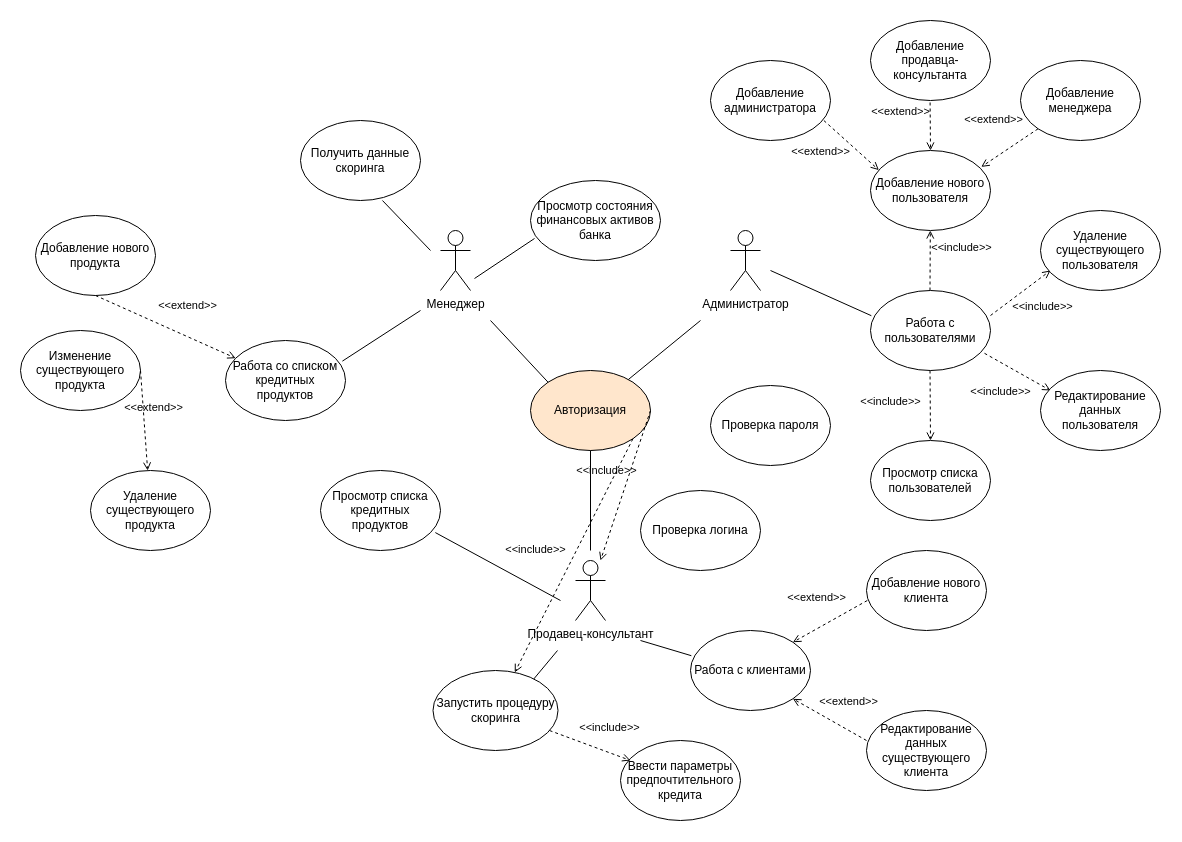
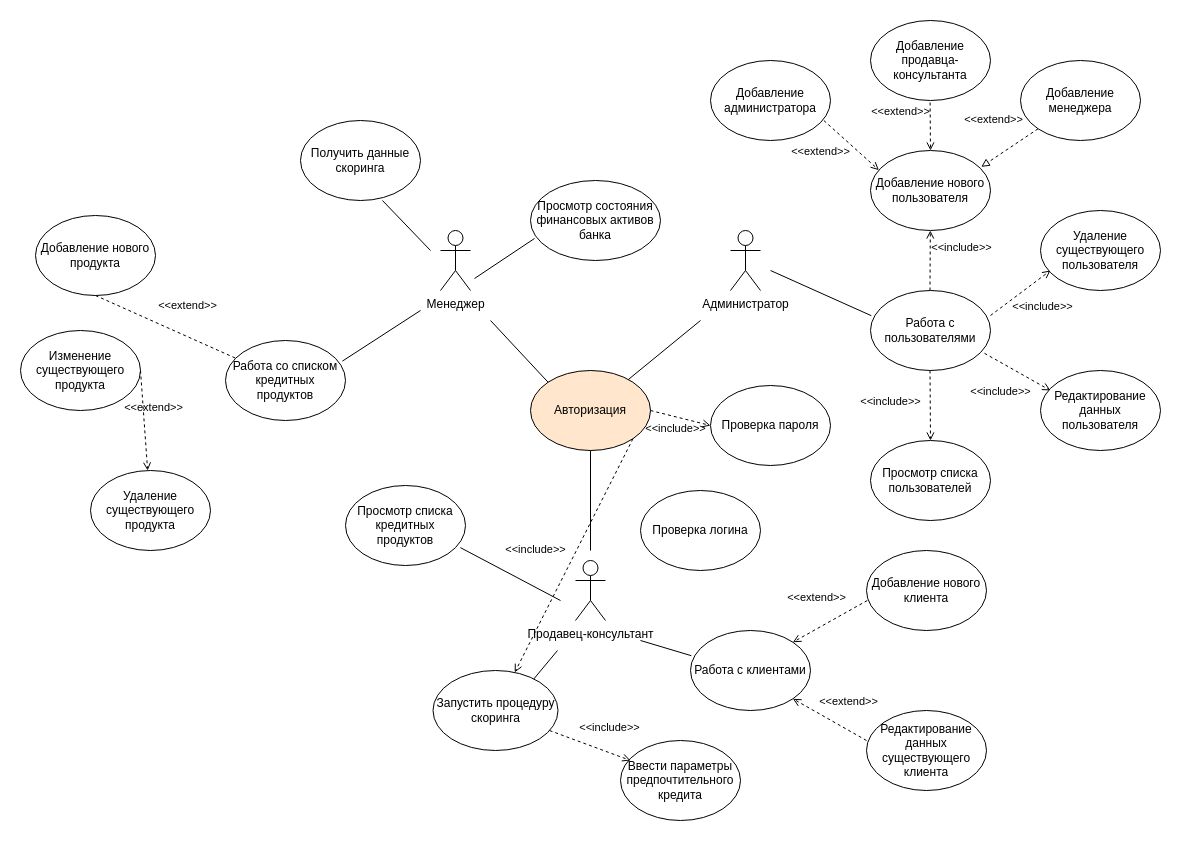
(987, 163) -> (989, 162)
(231, 356) -> (231, 356)
(626, 484) -> (679, 418)
(381, 511) -> (406, 526)
